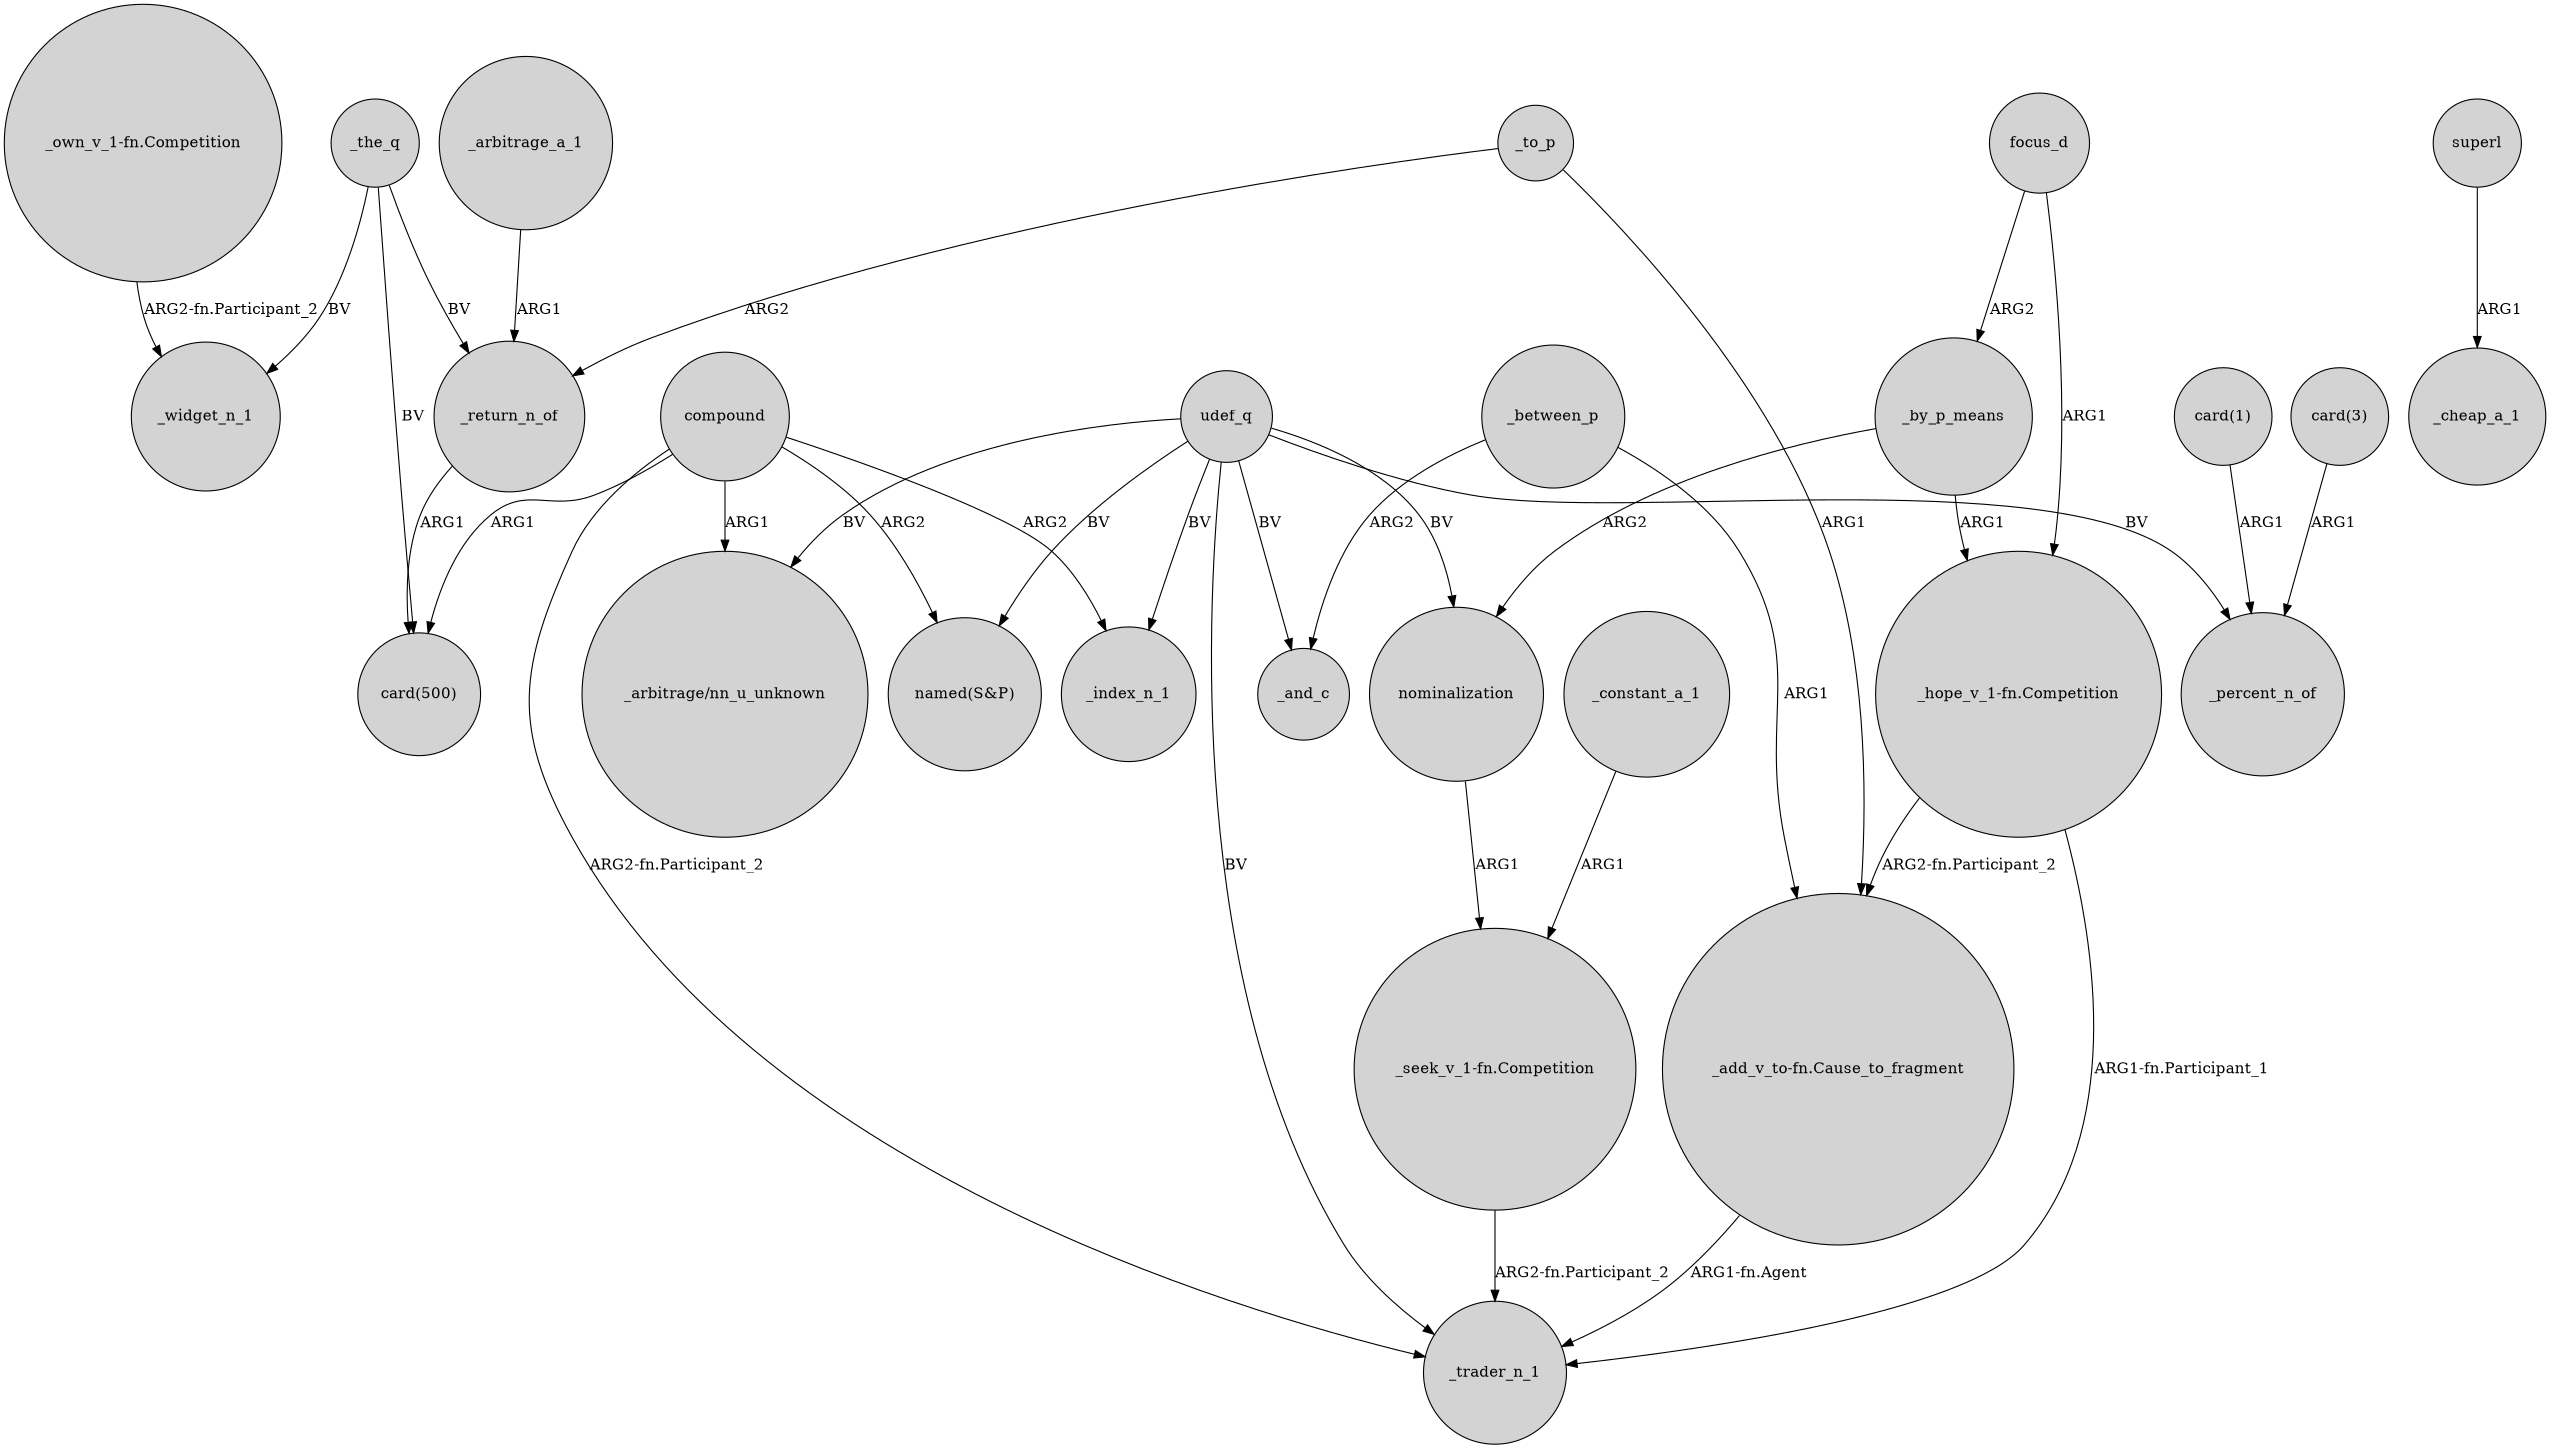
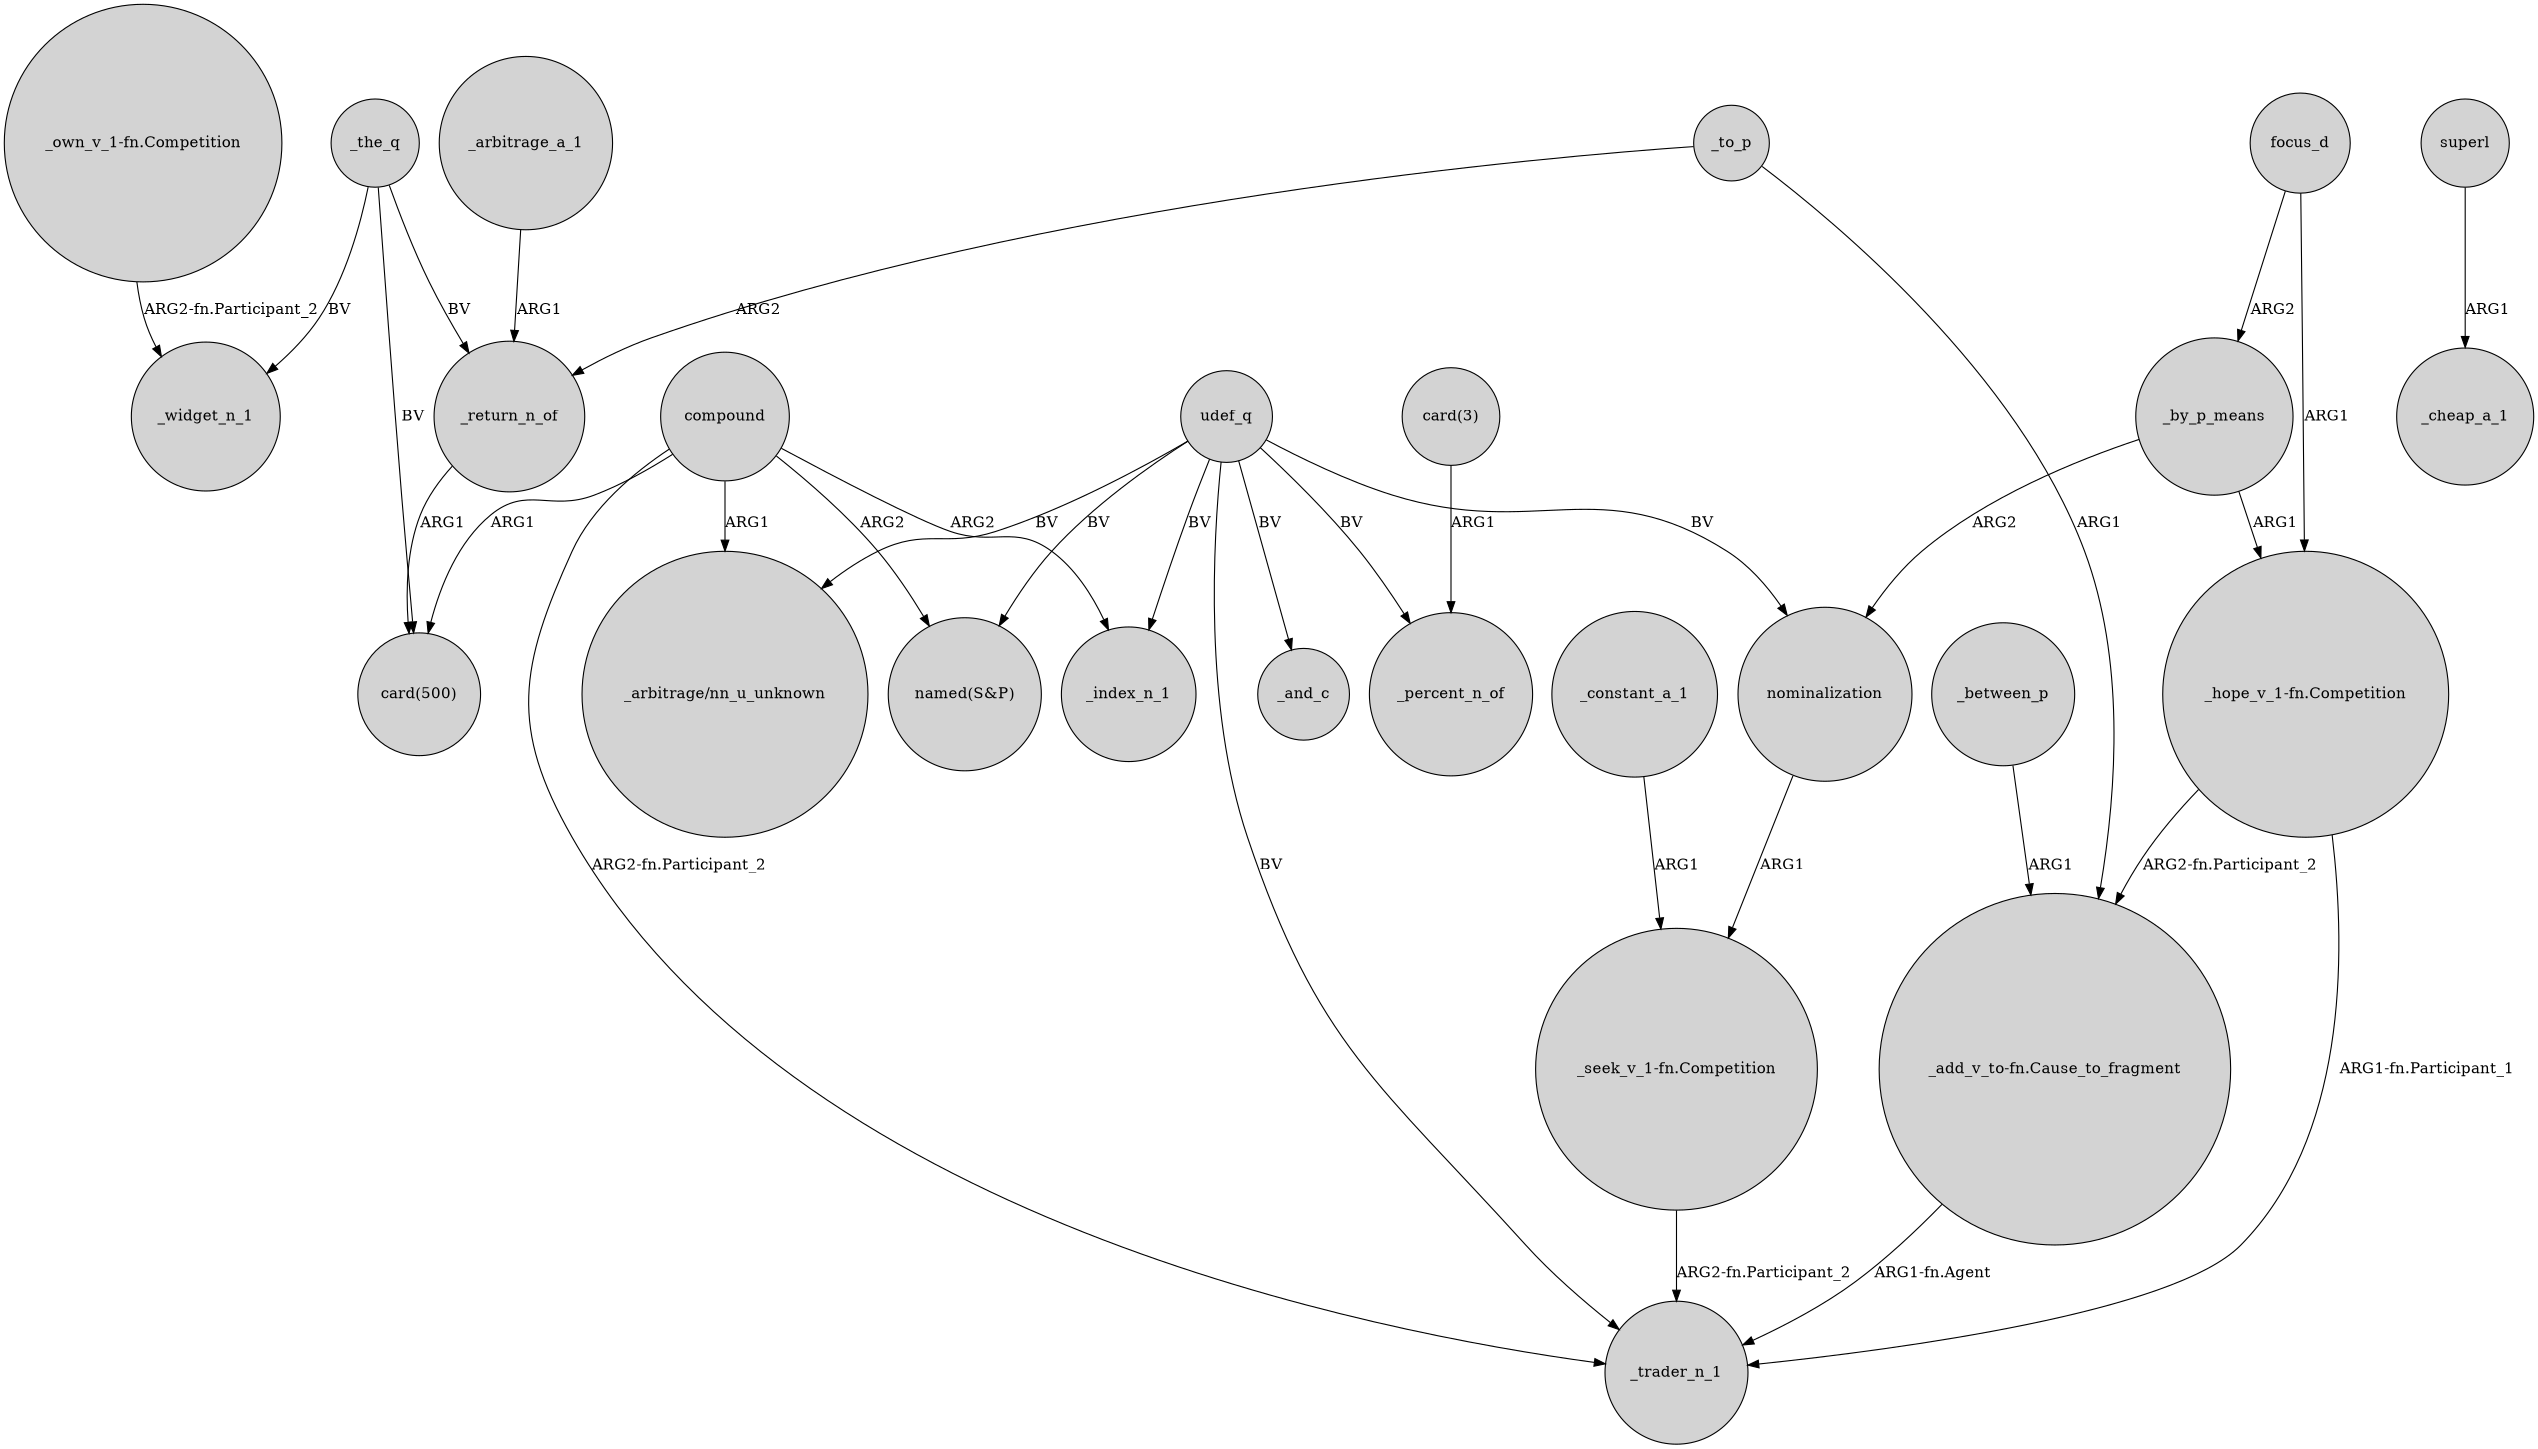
(2223, 417) -> none
(1371, 514) -> none
